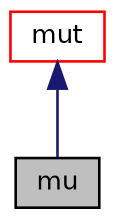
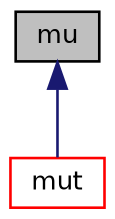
(57, 123) -> (57, 123)
